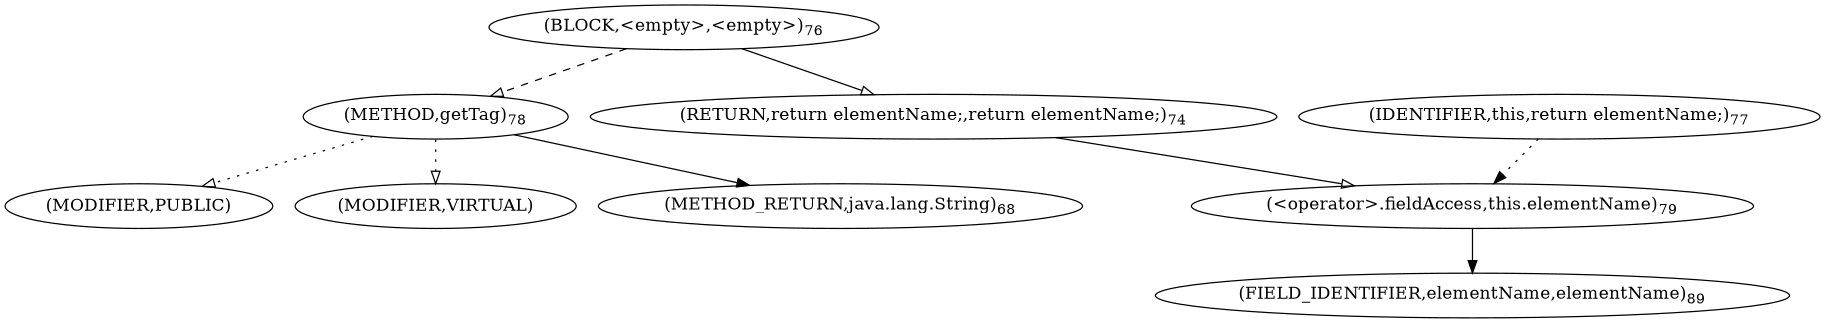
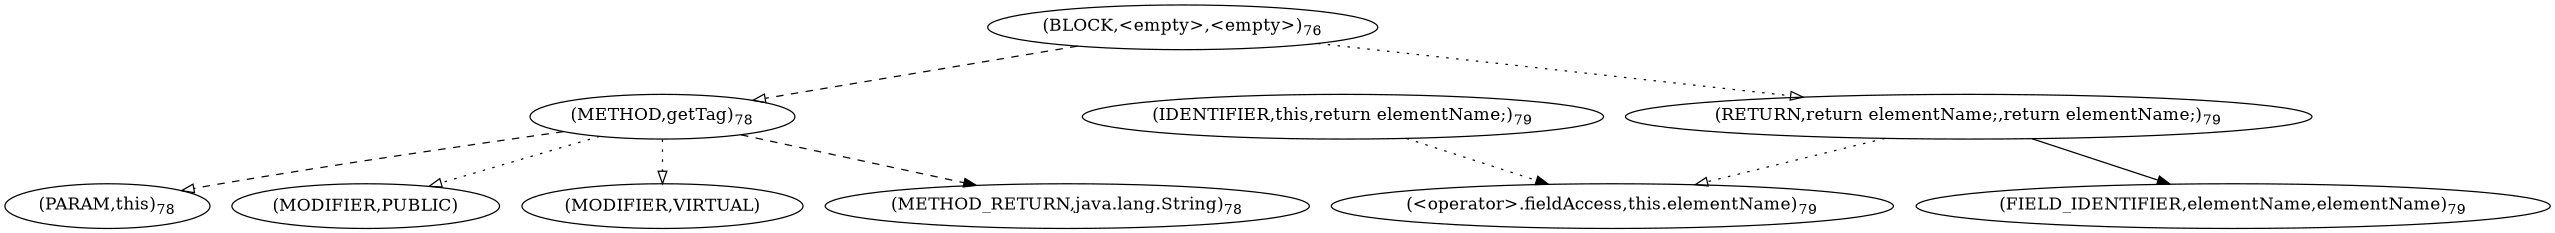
(802, 70) -> (1554, 70)
(1178, 115) -> (2213, 115)
(1740, 115) -> (1524, 115)
(626, 159) -> (852, 159)
(1199, 161) -> (1796, 160)
(1007, 204) -> (1234, 204)
none -> (107, 206)
(1472, 245) -> (2095, 159)
(1697, 294) -> (2457, 204)
